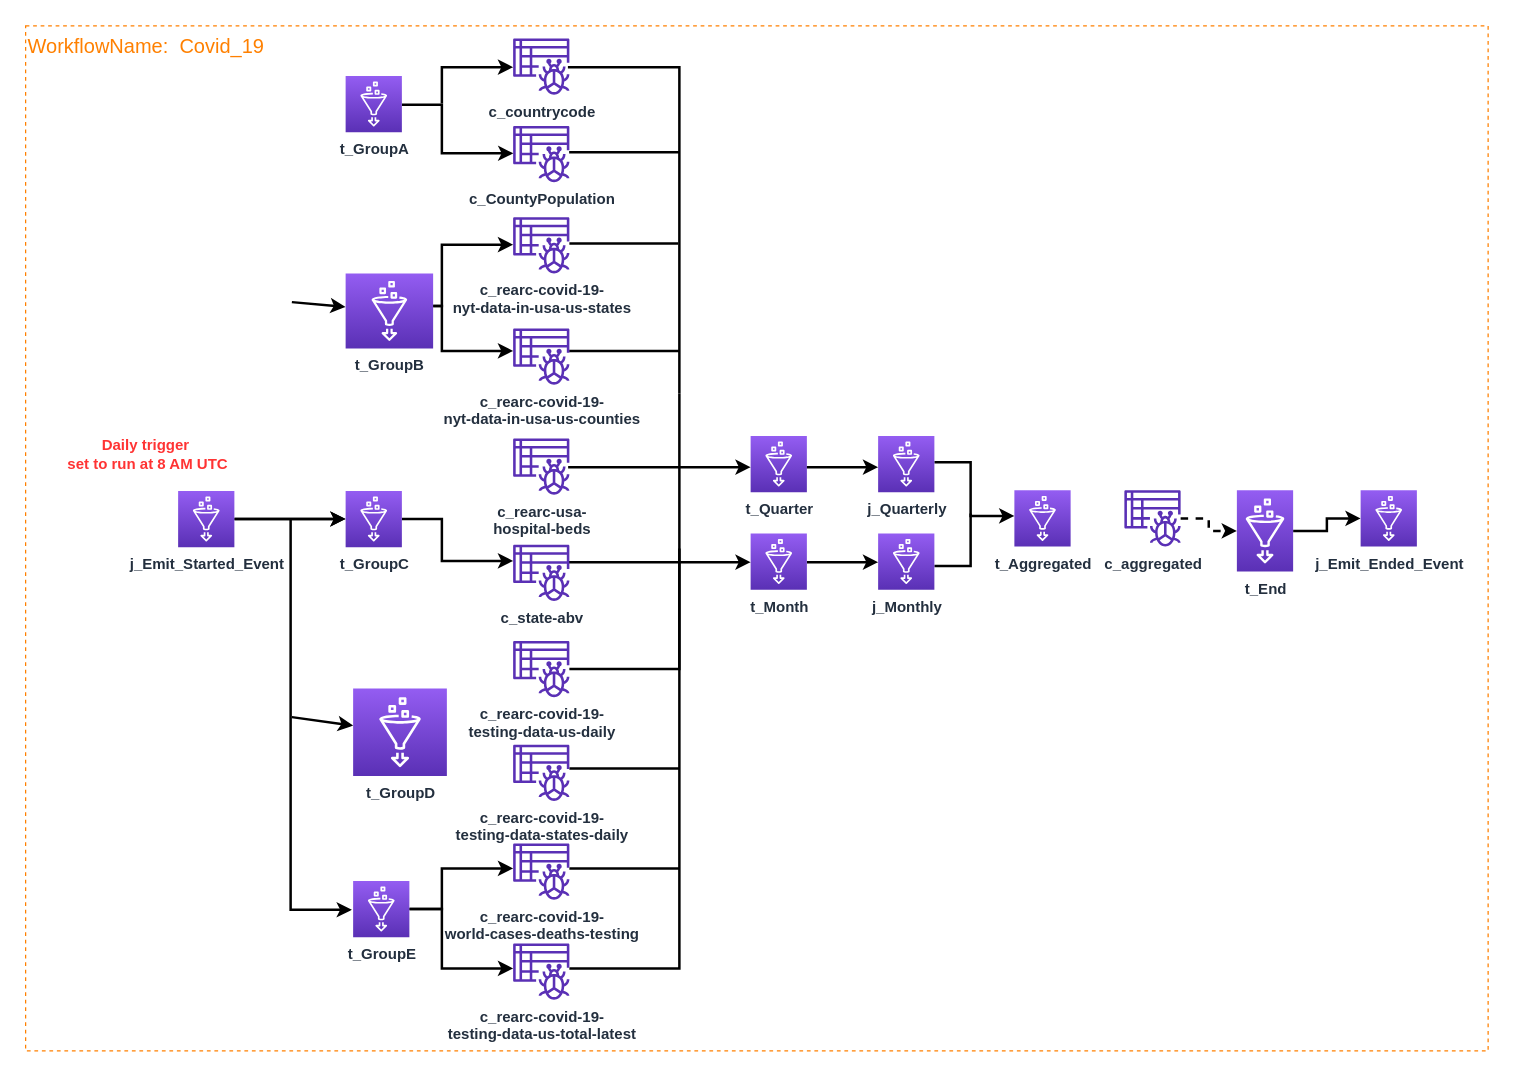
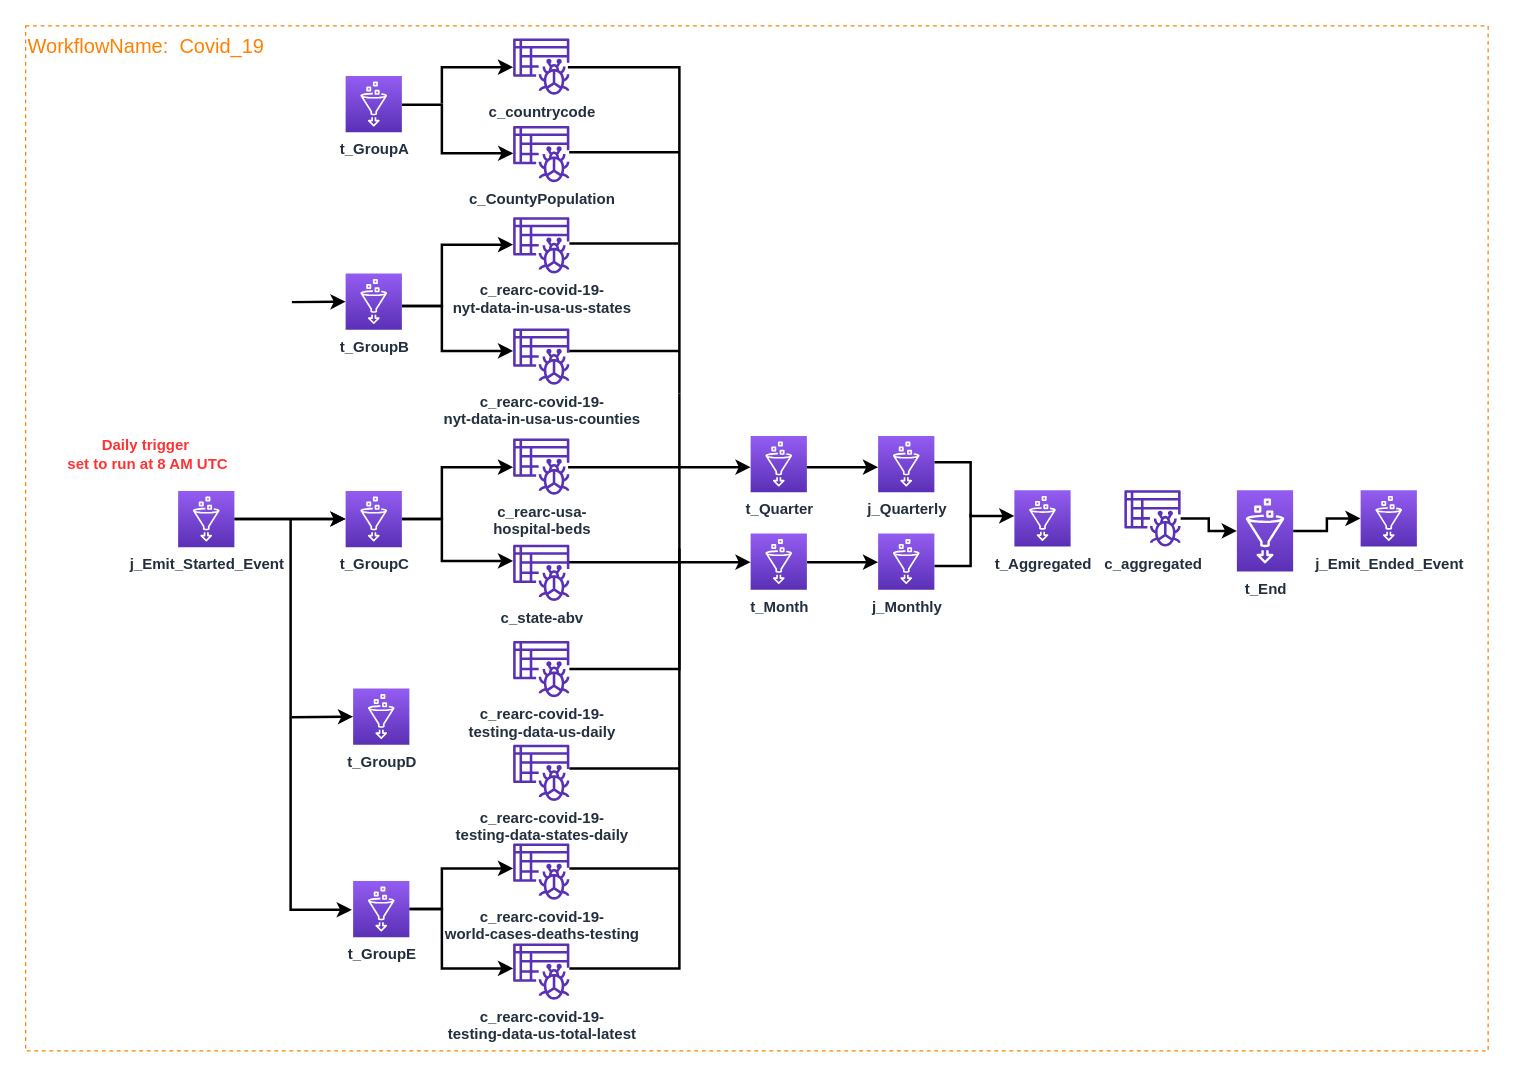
(389, 311) -> (374, 301)
none -> (447, 467)
(1209, 520) -> (1209, 520)
(400, 732) -> (381, 716)
